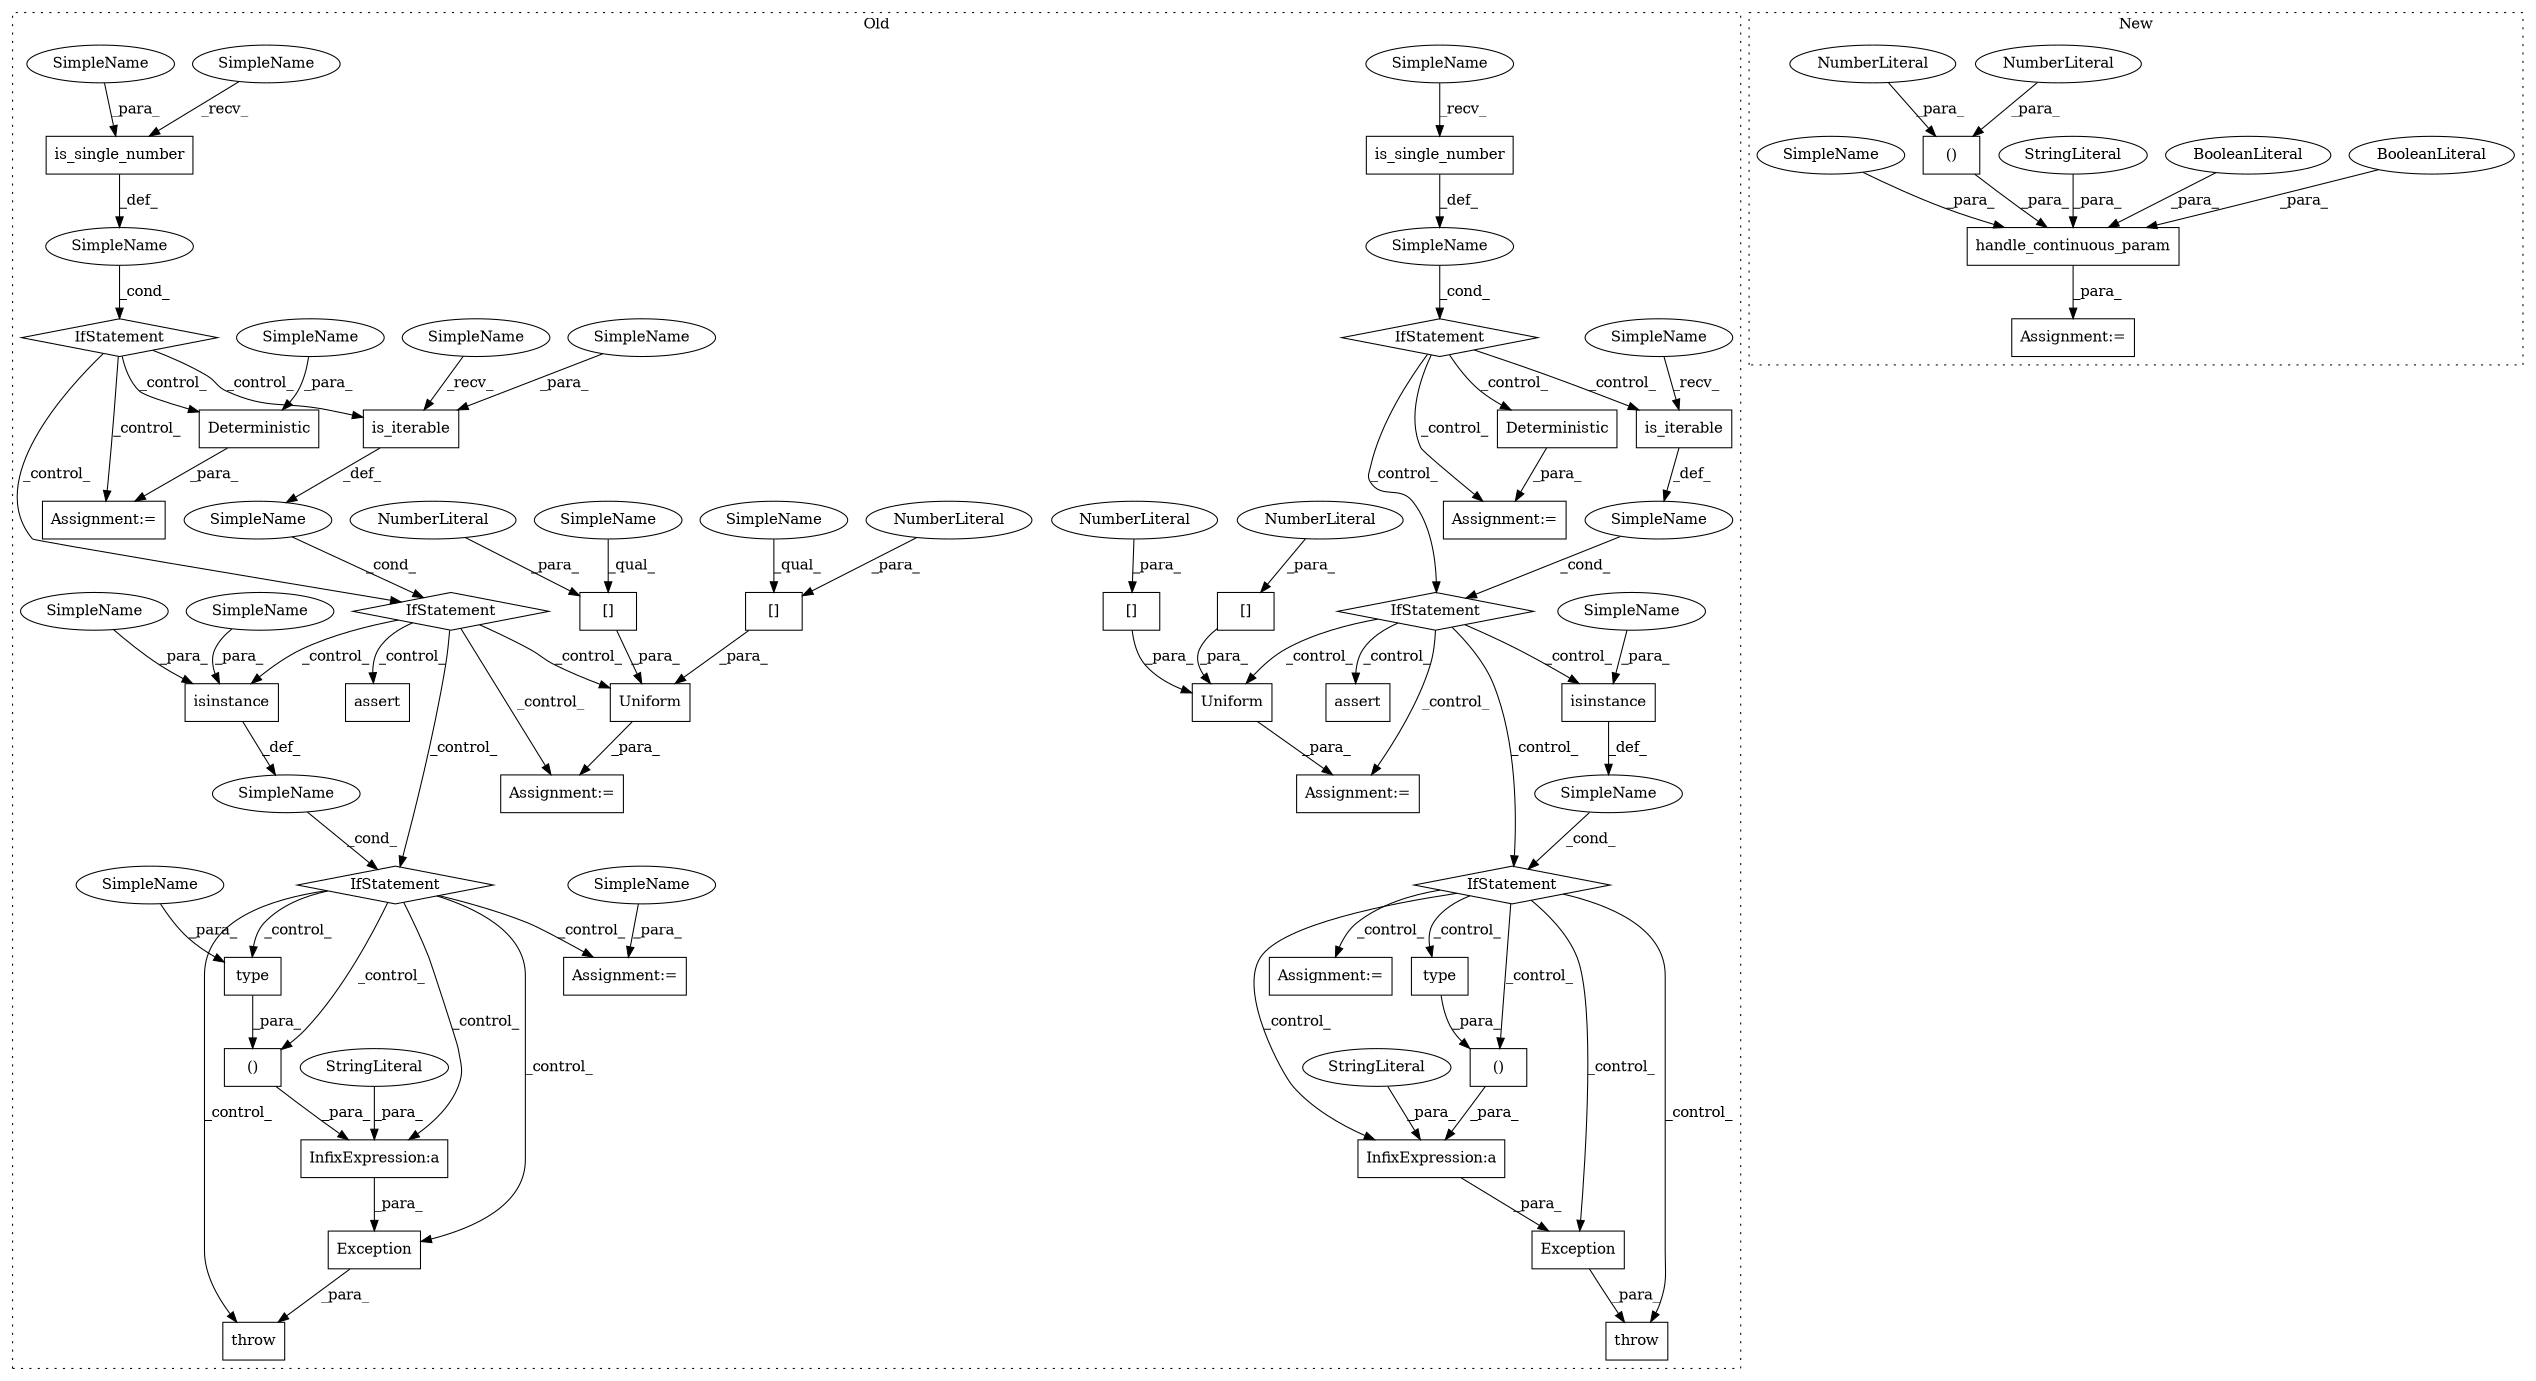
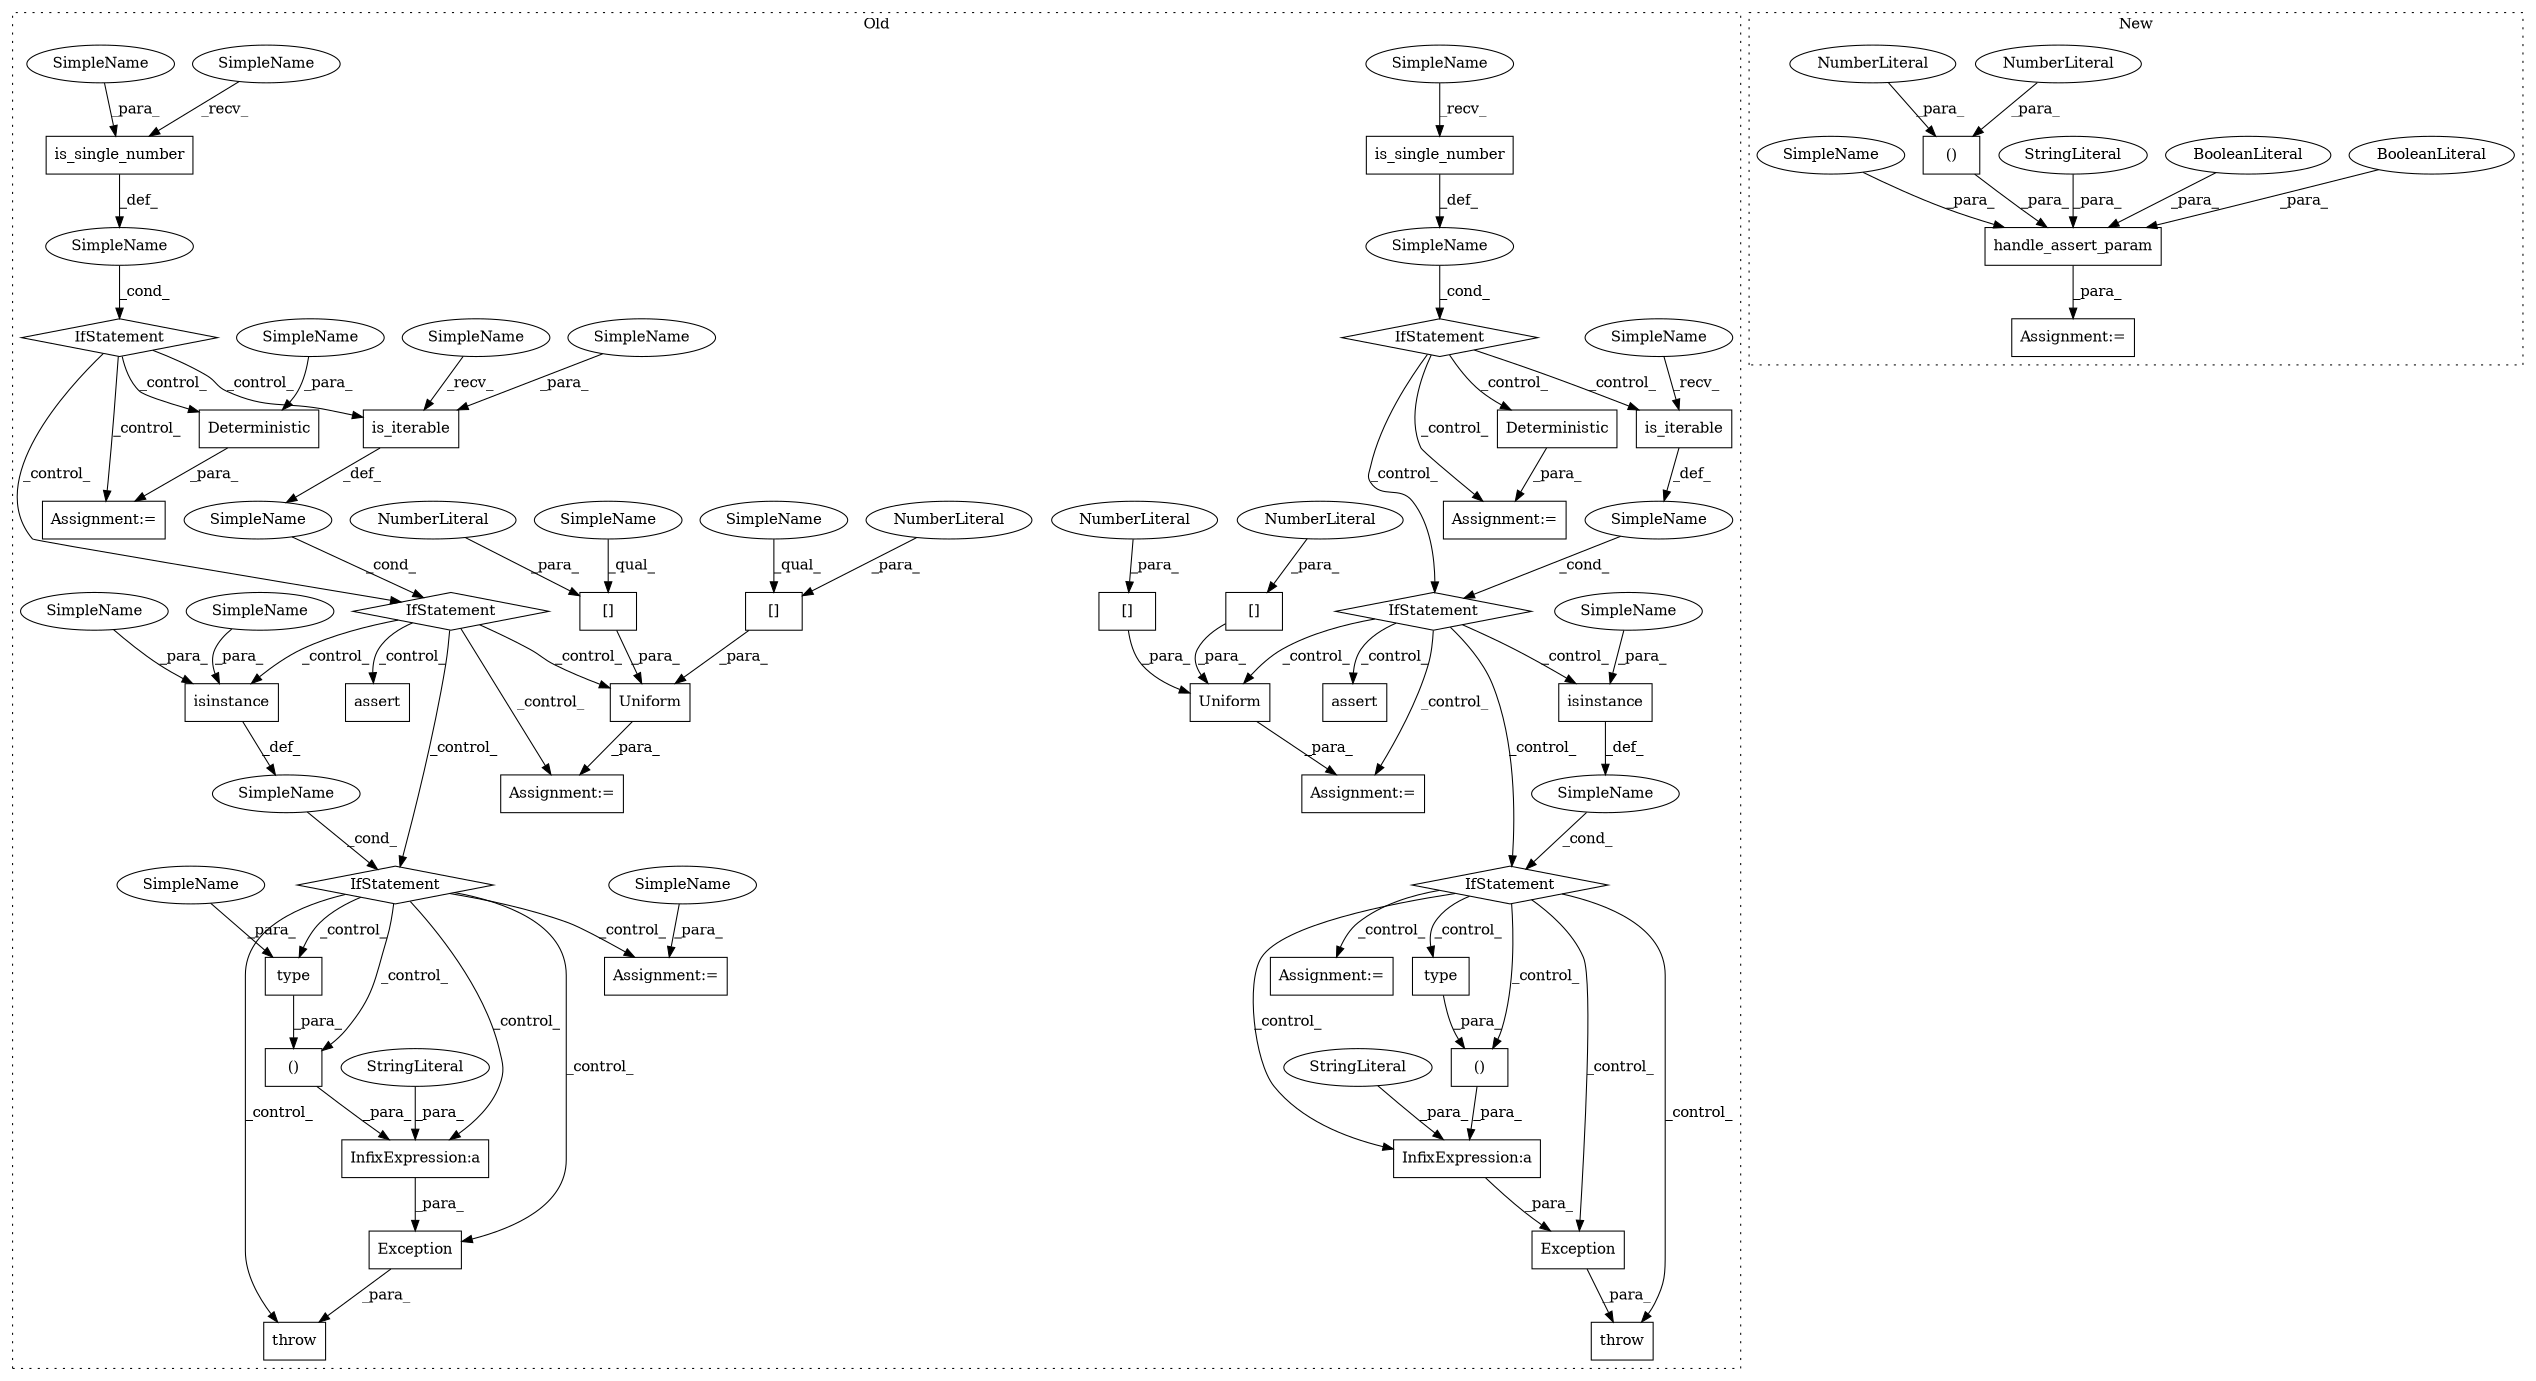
(2073, 246) -> (2073, 246)
